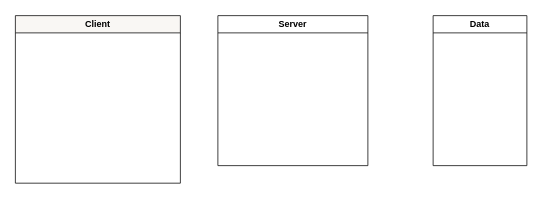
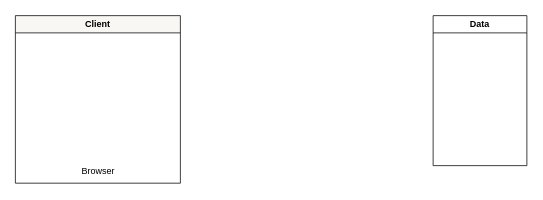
(293, 90) -> none
none -> (98, 172)
